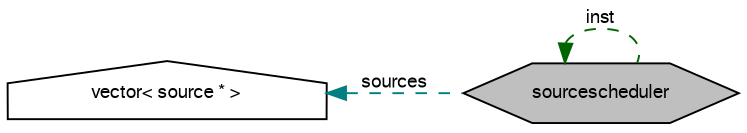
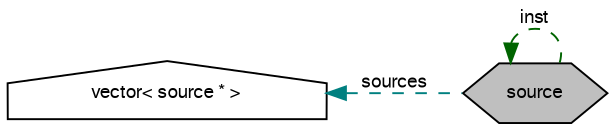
(601, 93) -> (535, 93)
